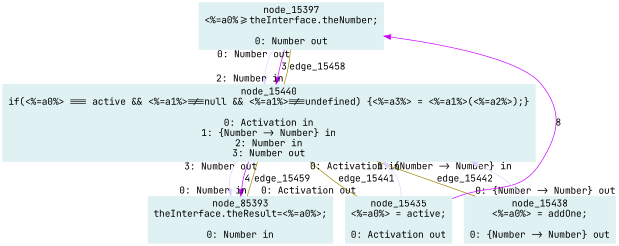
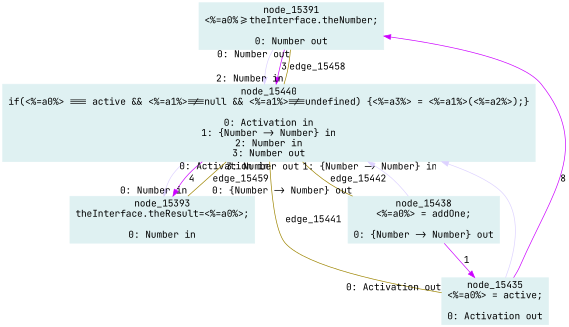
(291, 26) -> (291, 26)
(240, 220) -> (162, 220)
none -> (457, 258)
